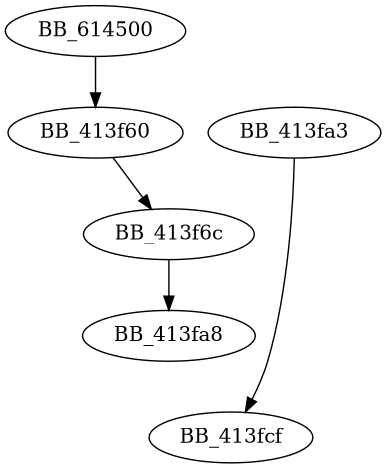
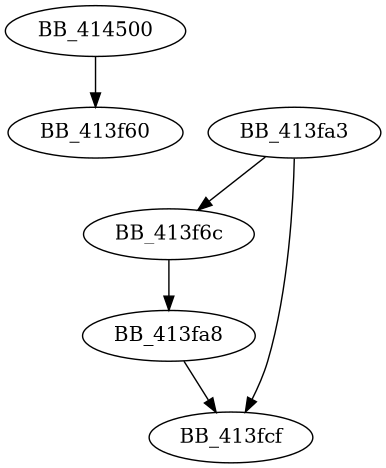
(96, 31) -> (96, 31)
(128, 178) -> (237, 179)
none -> (196, 381)
